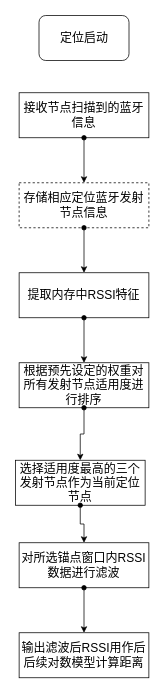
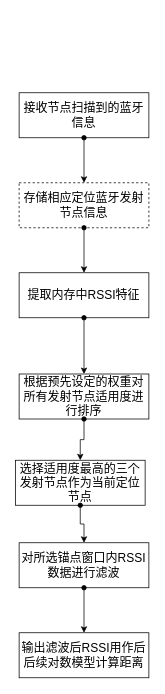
(84, 38) -> none
(84, 385) -> (84, 396)
